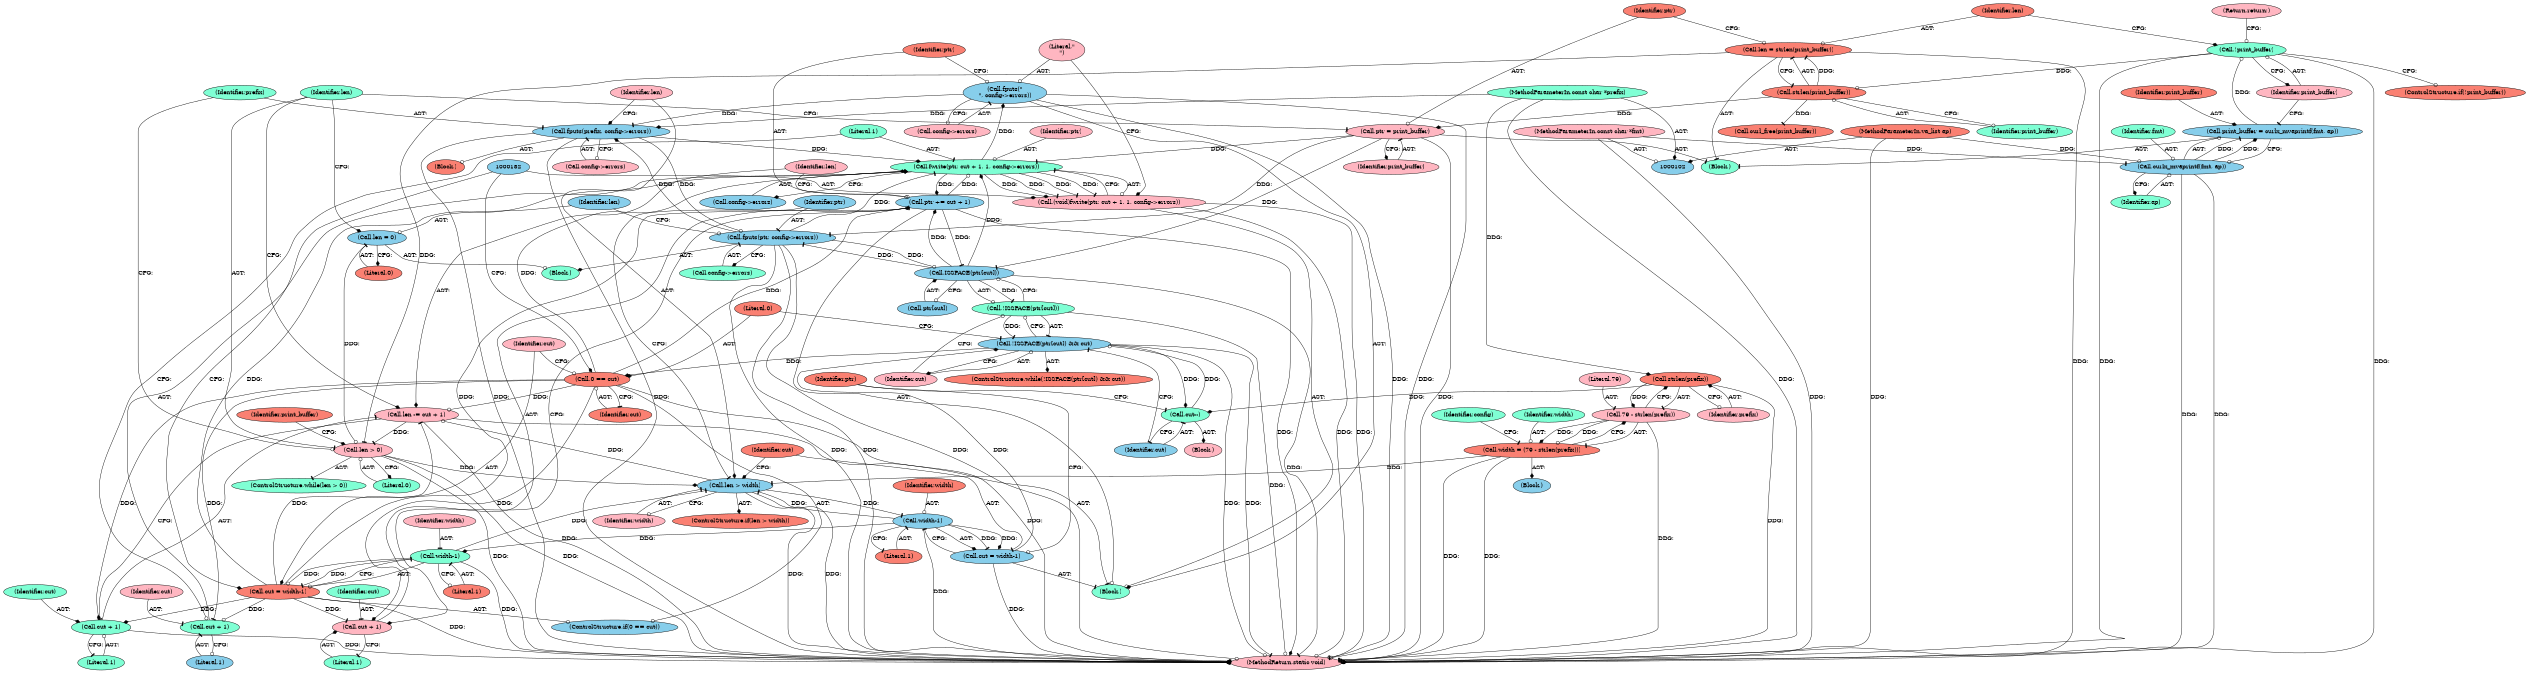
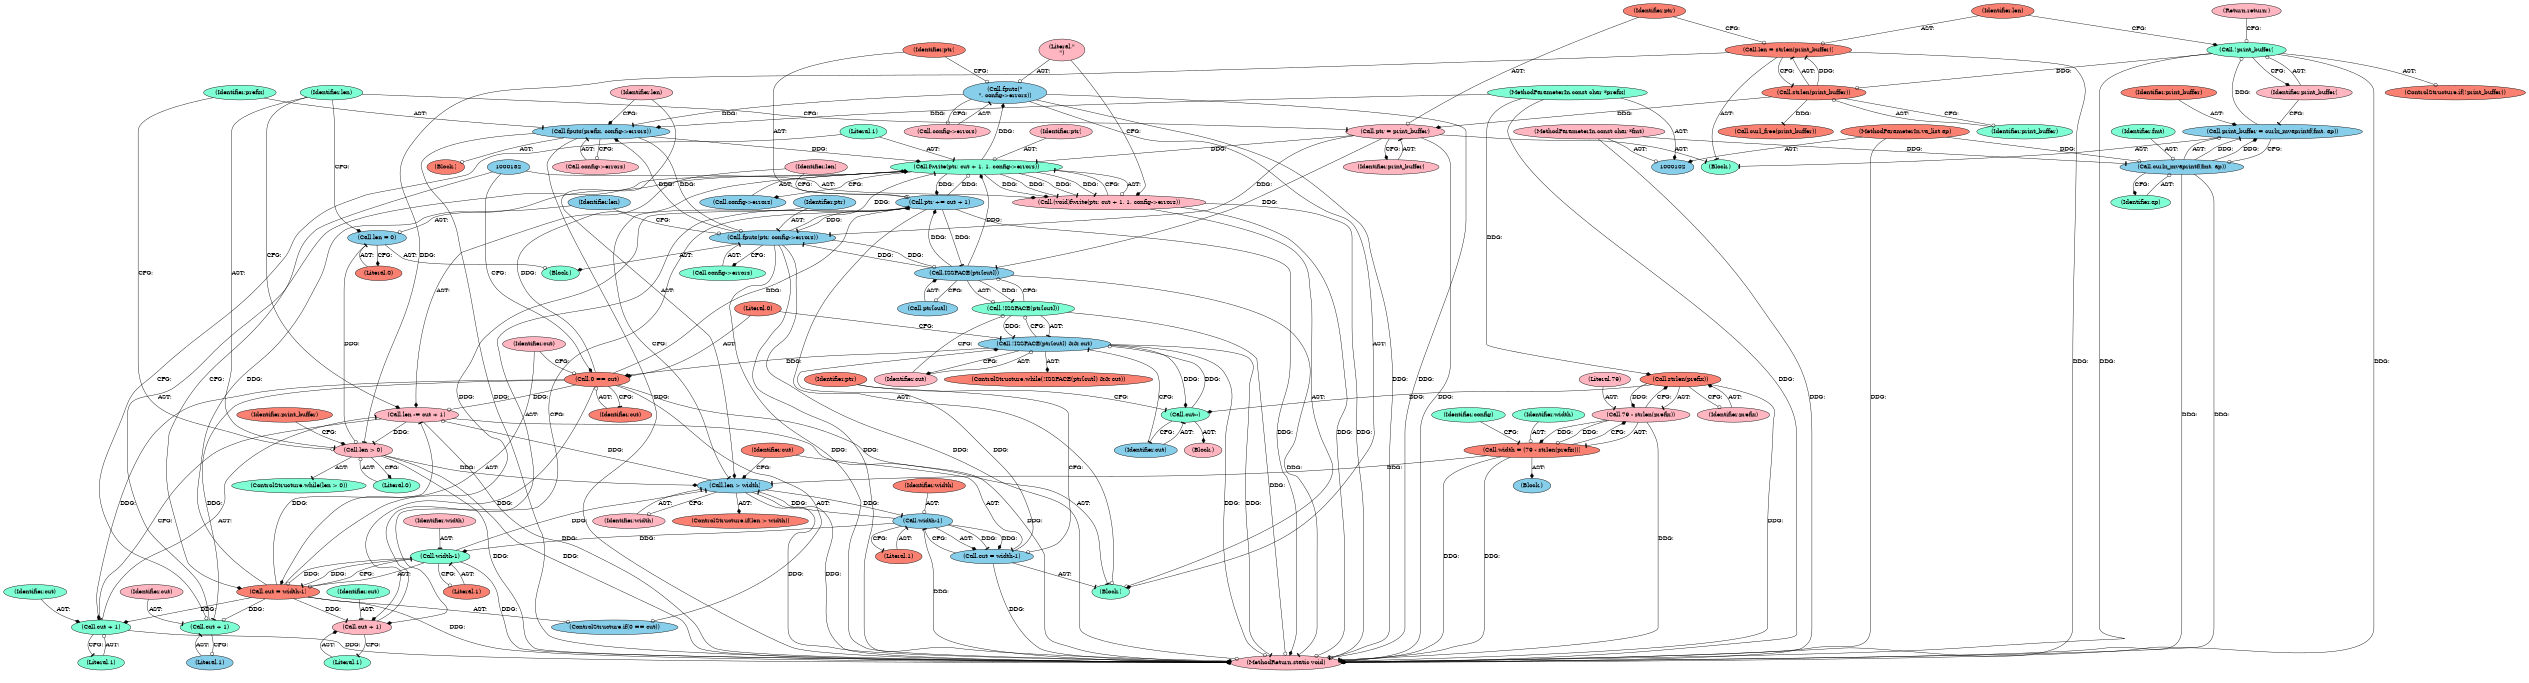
(2411, 71) -> (2411, 71)
none -> (824, 218)
